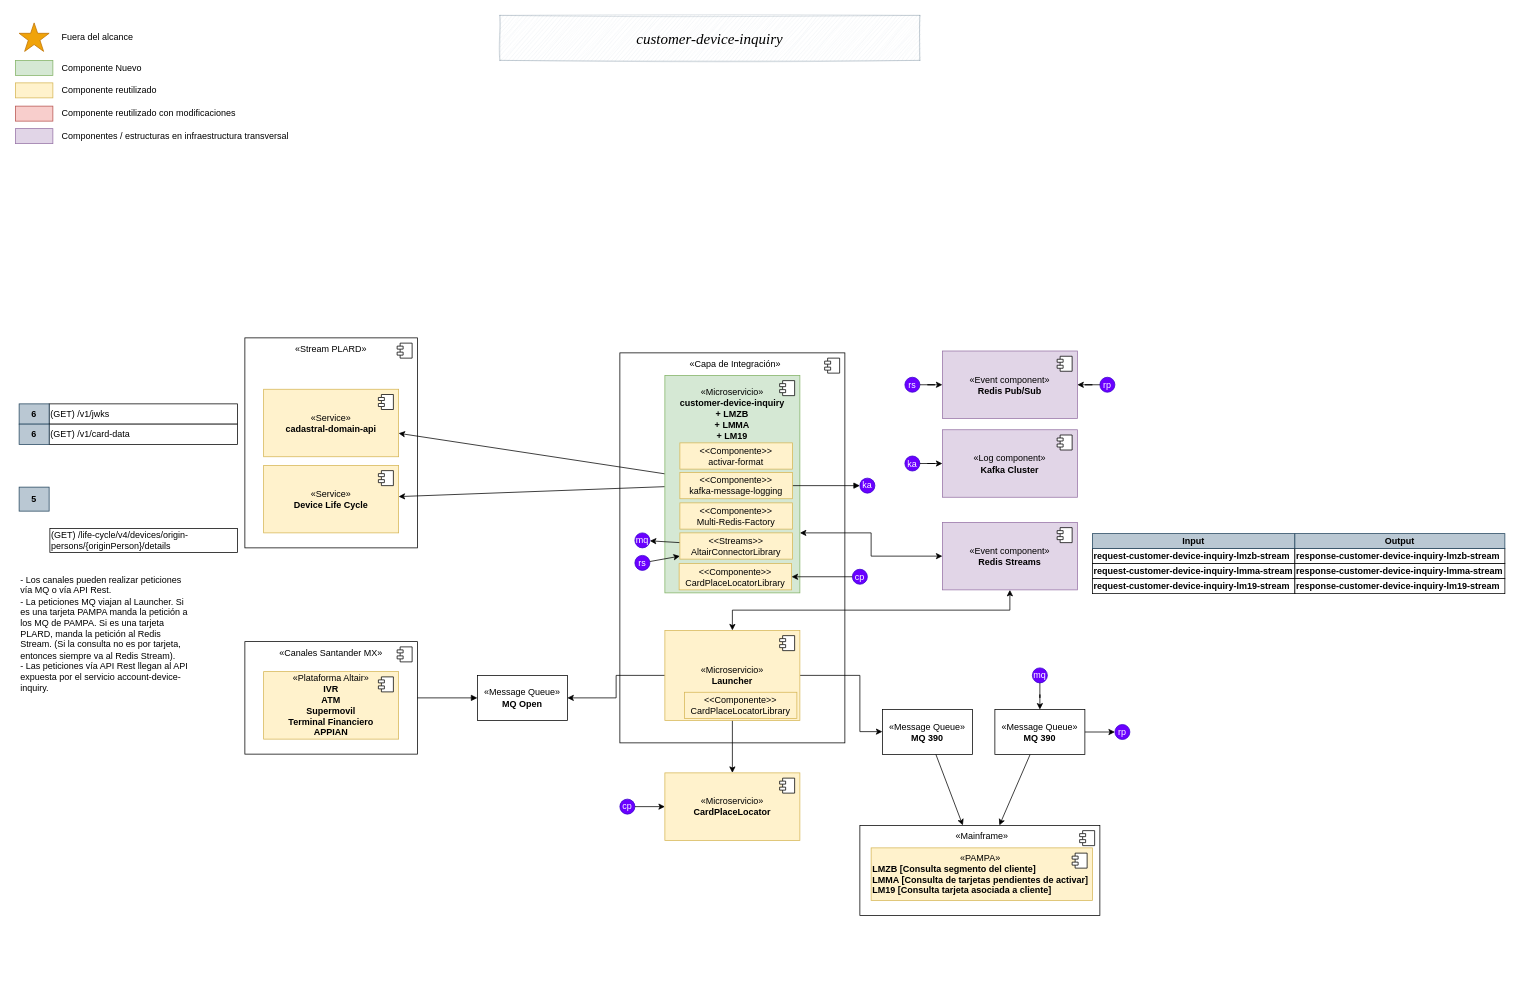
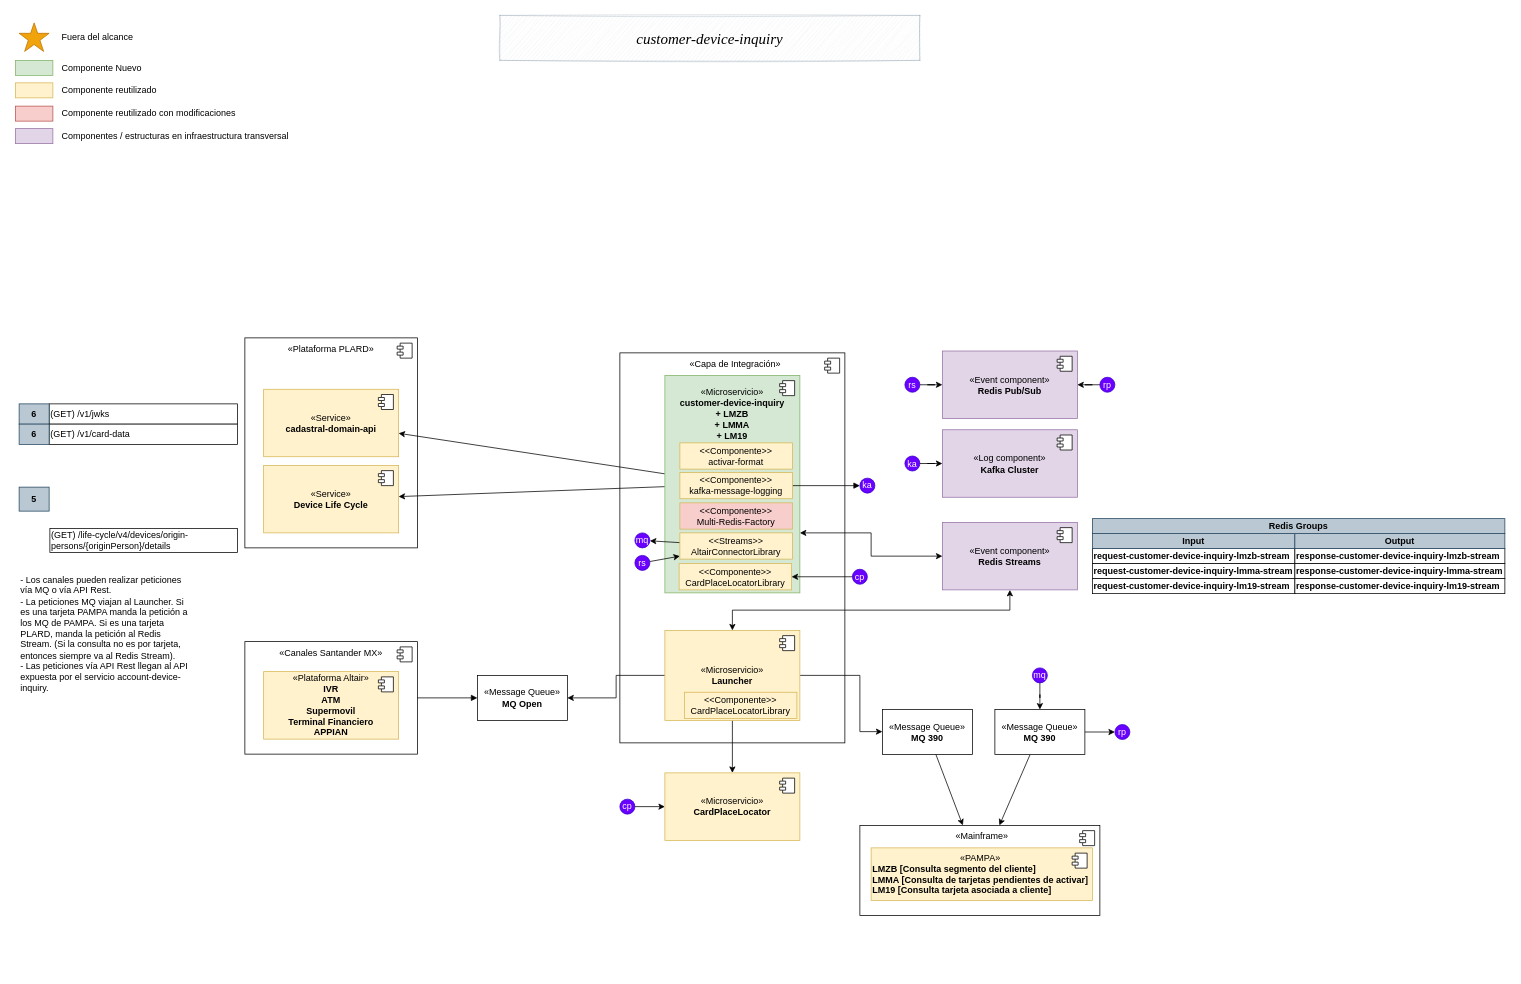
(331, 349) -> (331, 349)
(736, 516) -> (736, 516)
none -> (1299, 526)
